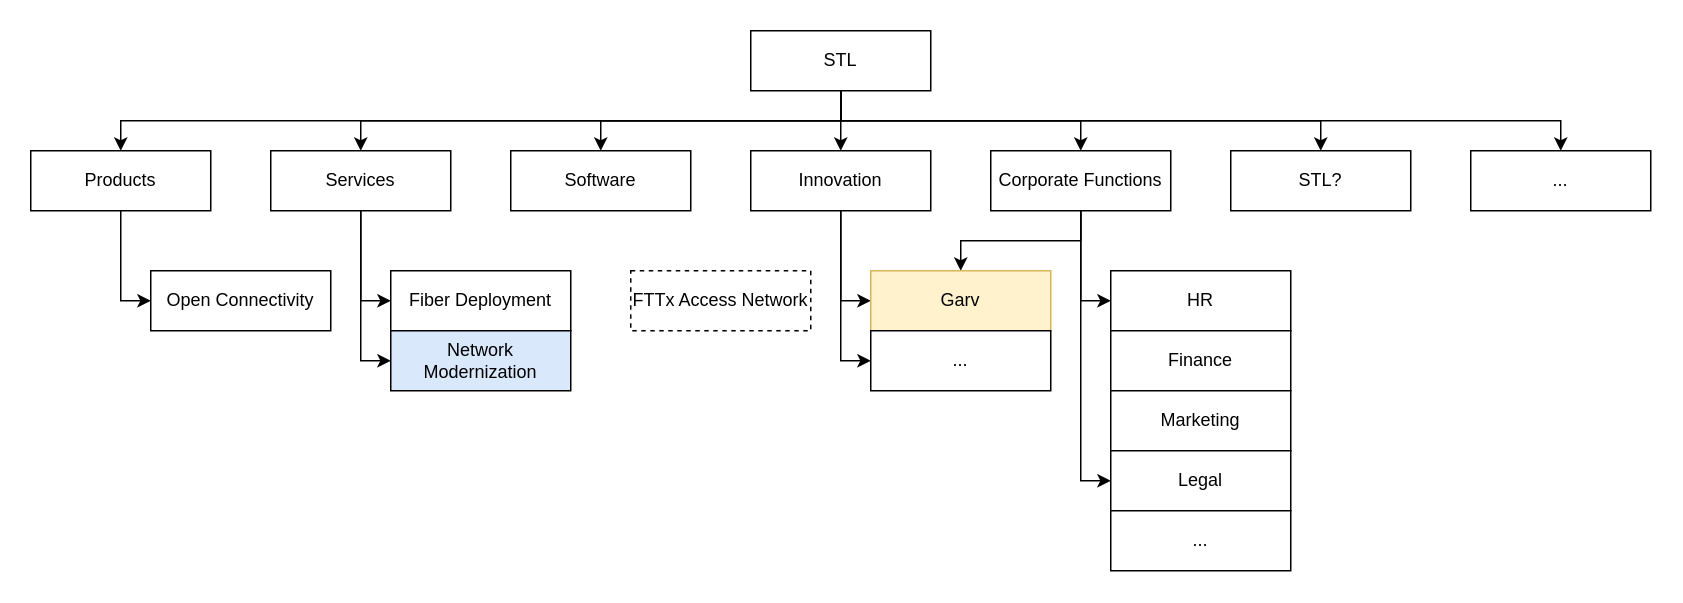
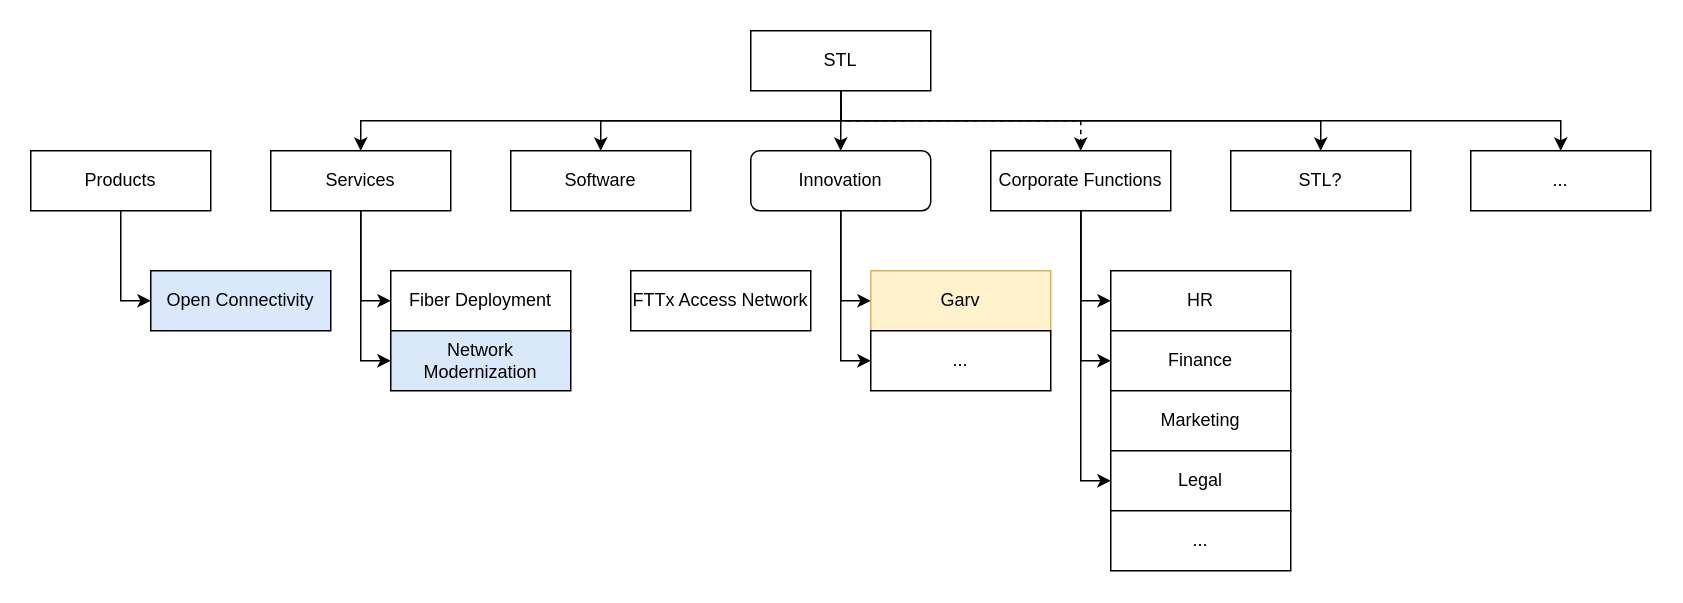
(230, 121) -> none
(1081, 131) -> (1081, 131)
(841, 181) -> (841, 181)
(1010, 241) -> (1092, 361)
(241, 301) -> (241, 301)
(721, 301) -> (721, 301)
